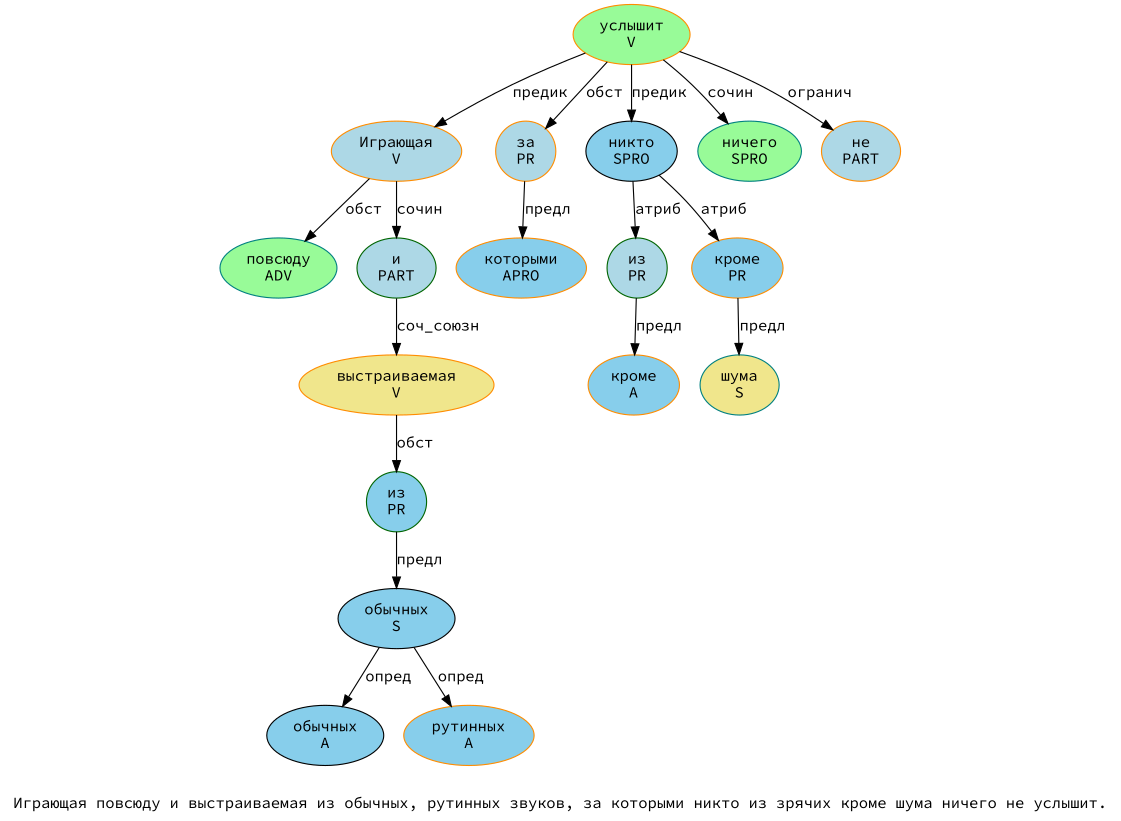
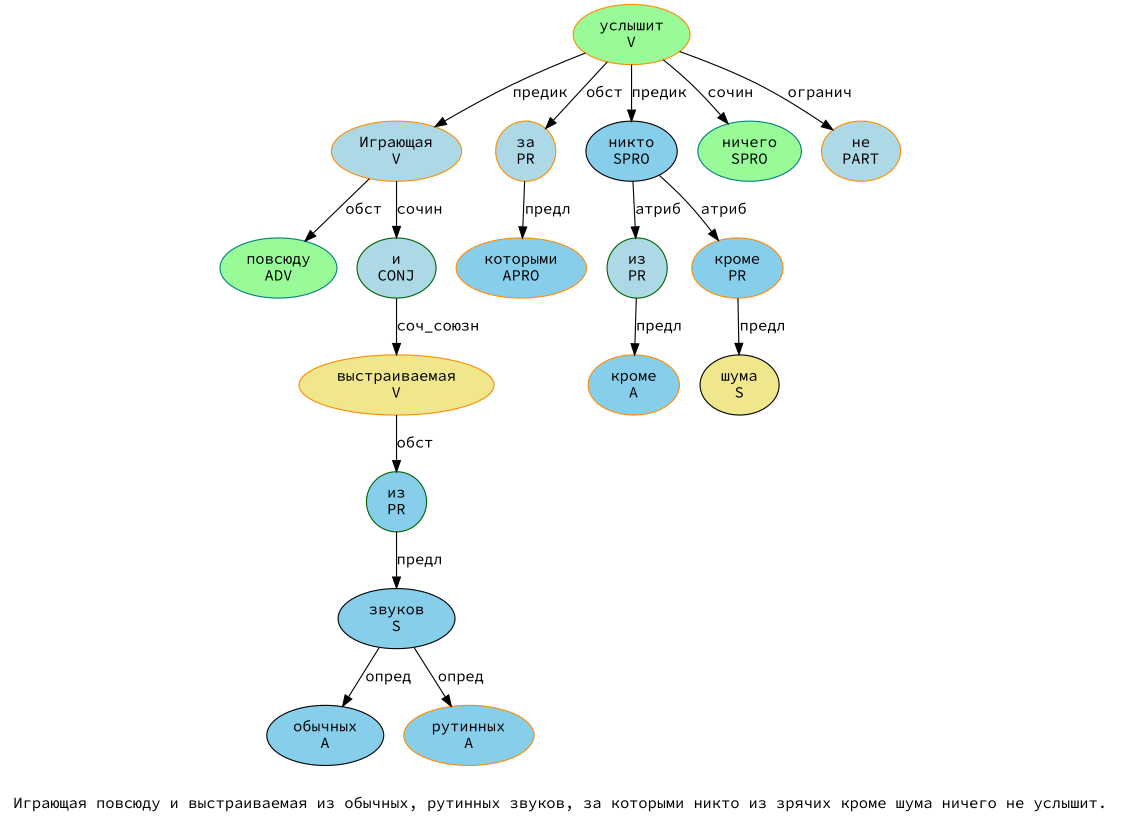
(397, 268) -> (397, 268)
(740, 385) -> (740, 385)
(397, 619) -> (397, 619)
